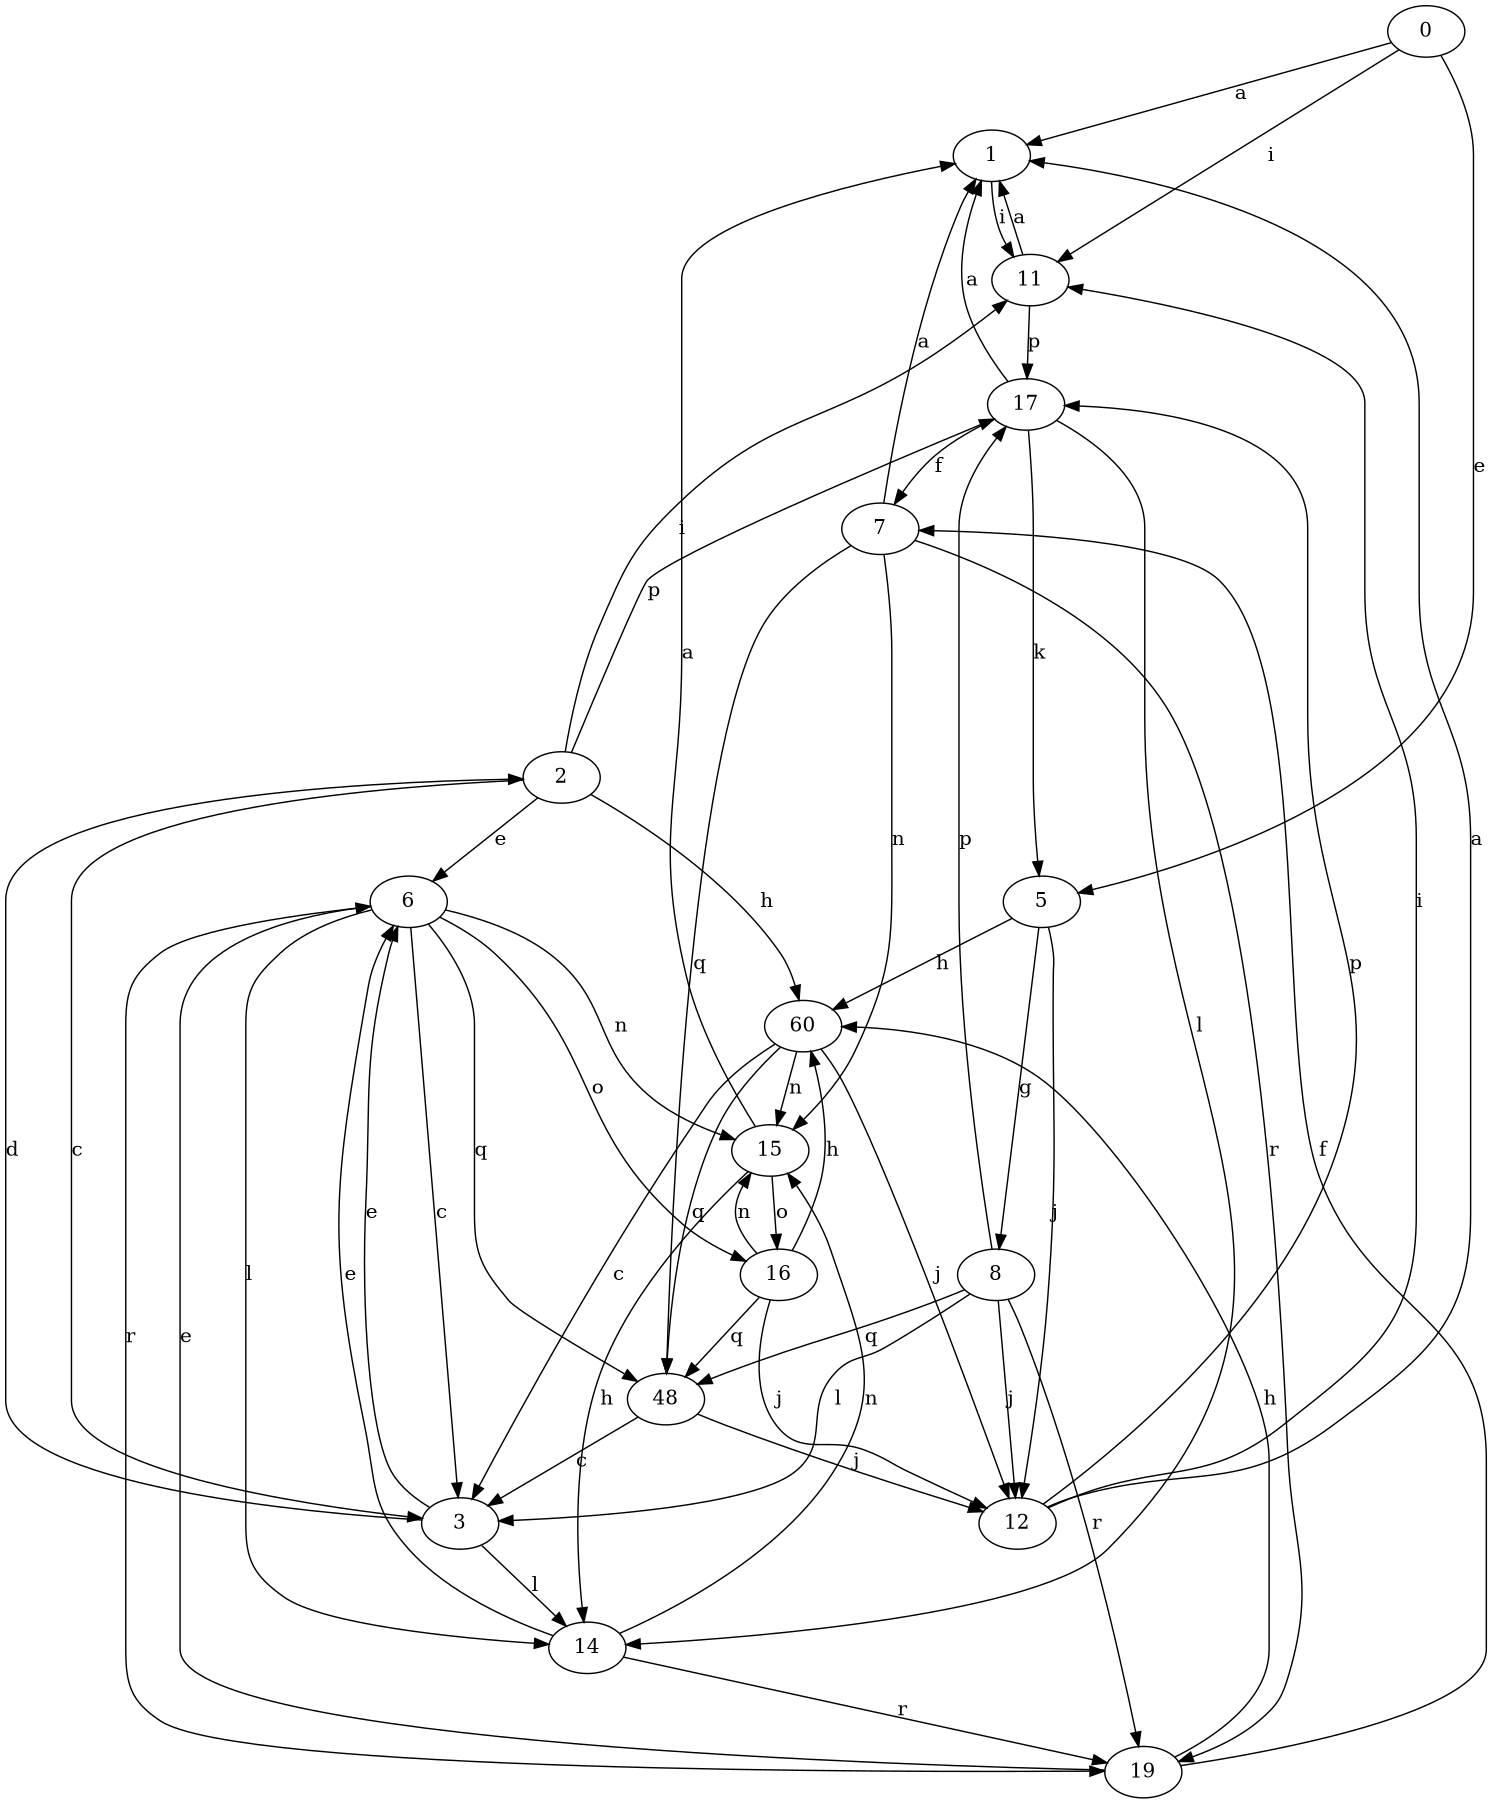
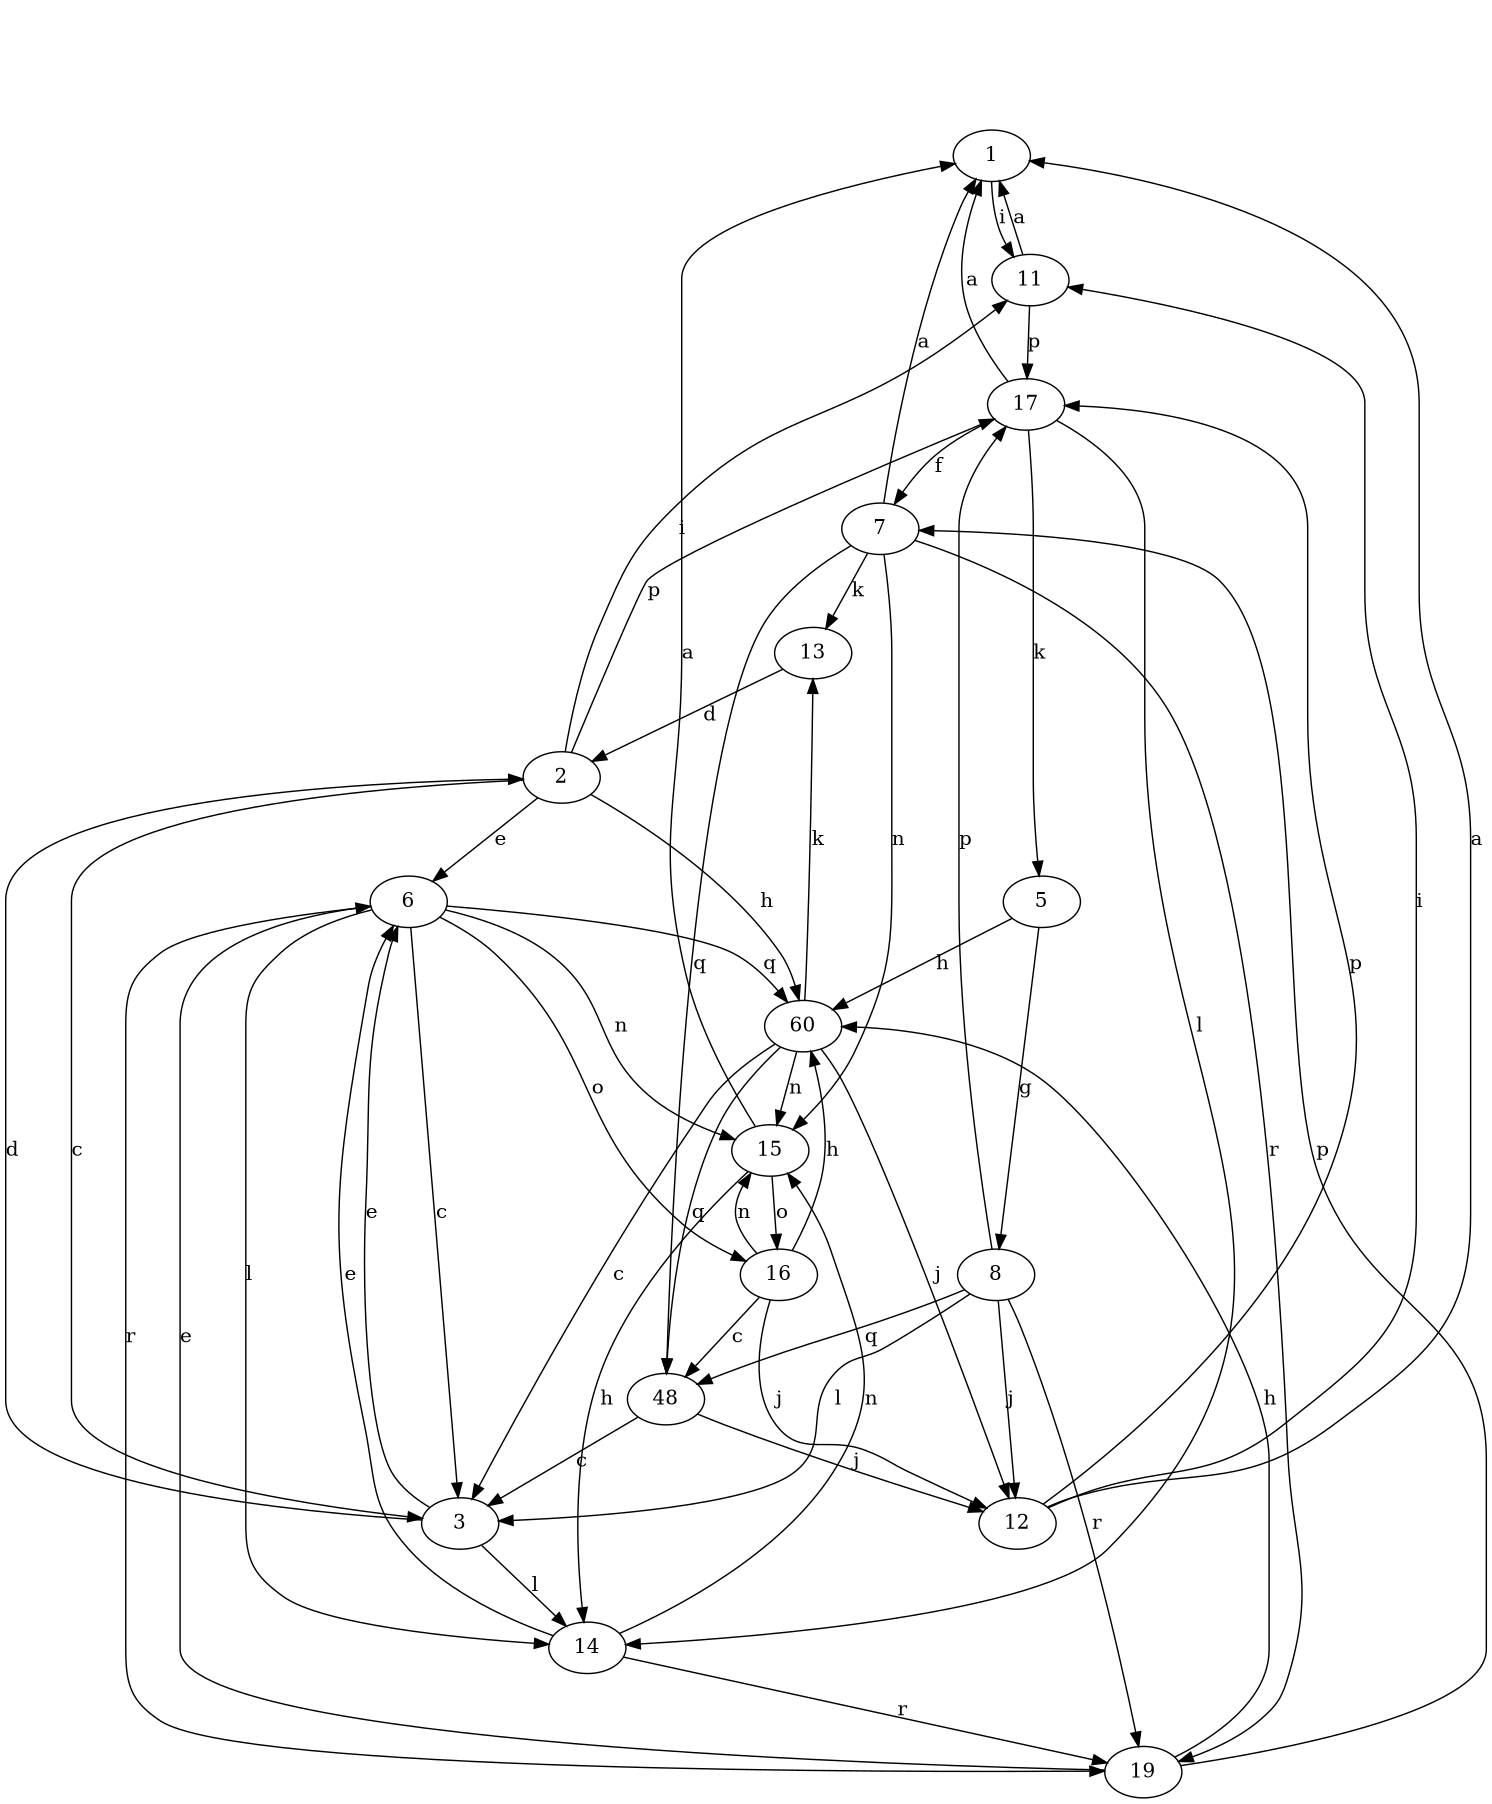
(1426, 31) -> none
none -> (813, 653)
(1323, 1150) -> (1323, 1150)
(474, 1180) -> (621, 926)
(1053, 1206) -> none
(737, 1337) -> (737, 1337)
